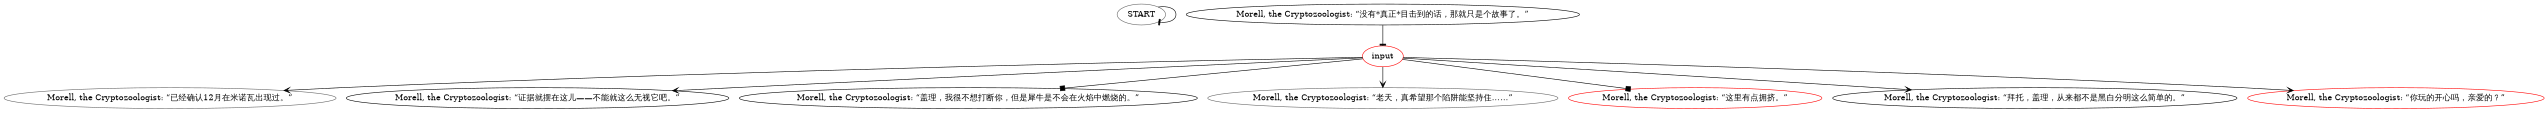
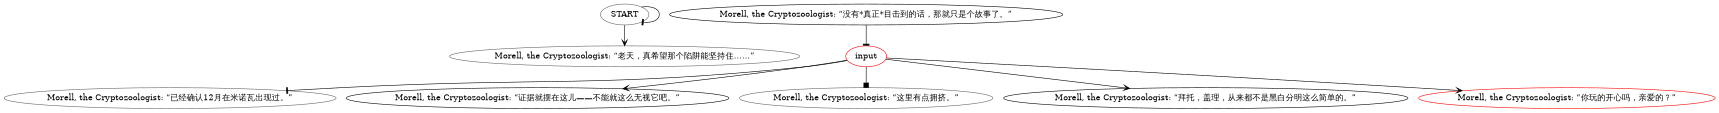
(826, 70) -> (569, 81)
(1383, 74) -> (625, 33)
(968, 98) -> none
(1695, 98) -> (866, 98)
